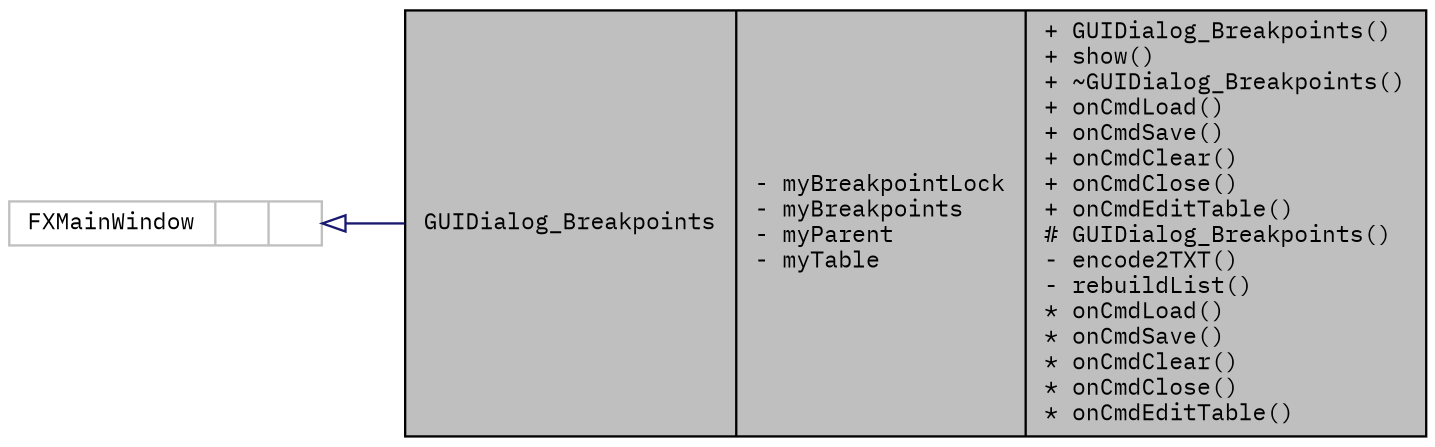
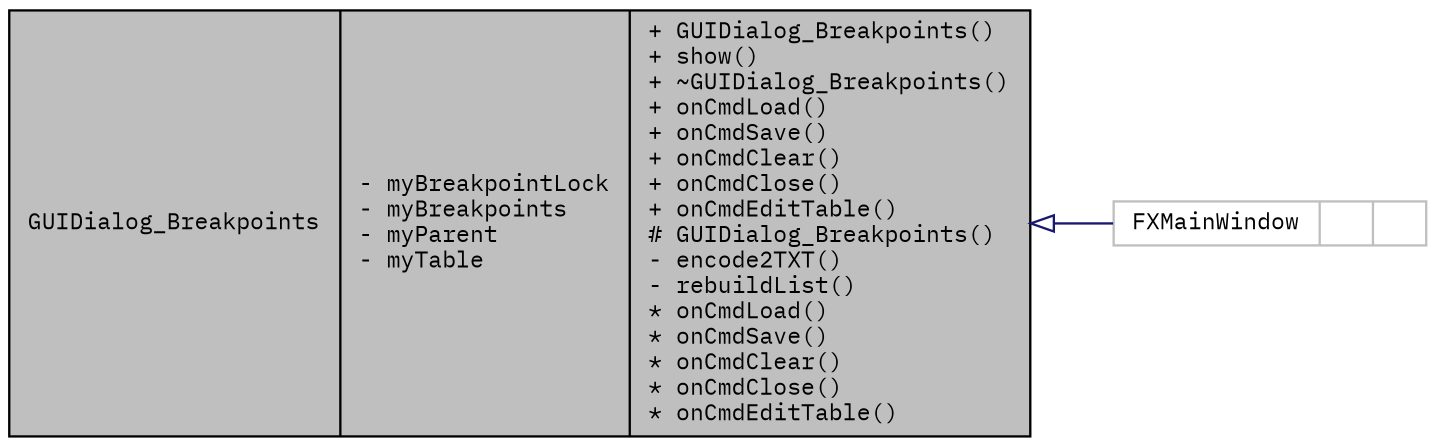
(375, 223) -> (1084, 223)
